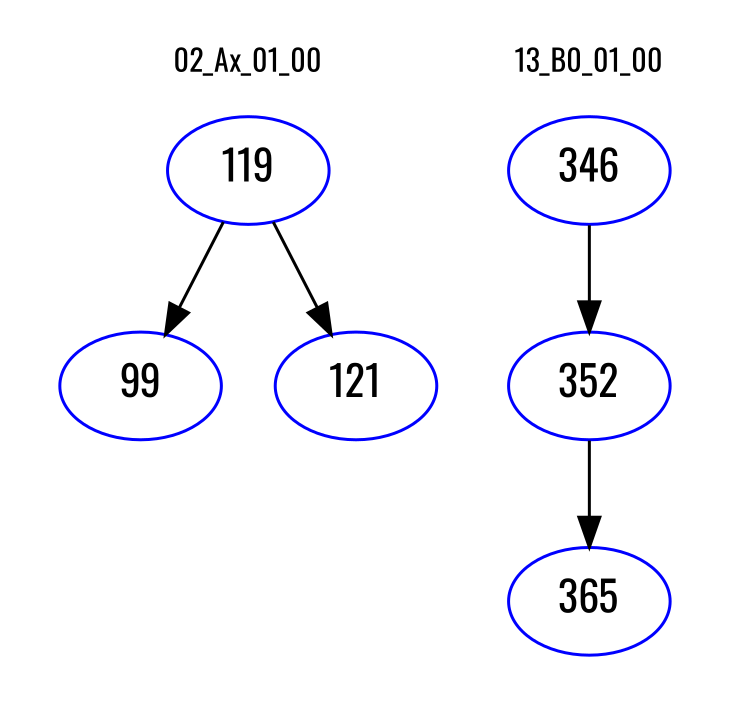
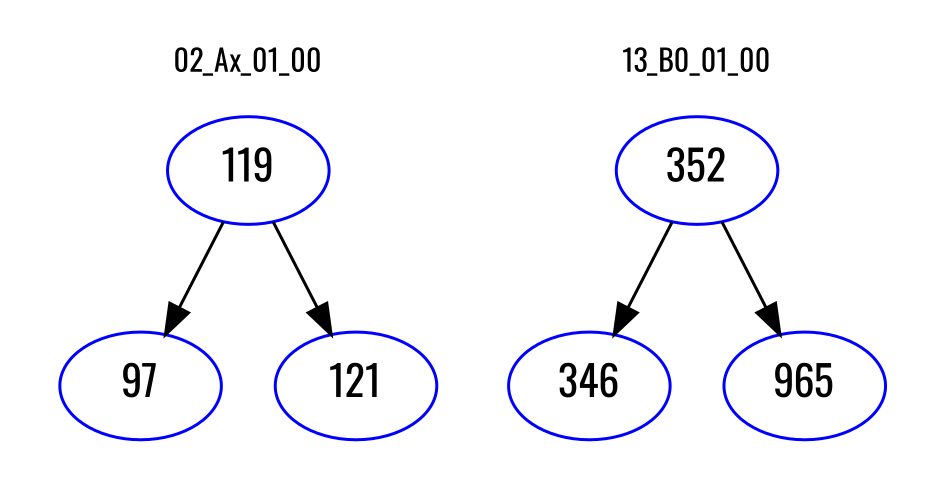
(589, 264) -> (650, 265)
(141, 386) -> (141, 386)
(589, 601) -> (805, 386)
